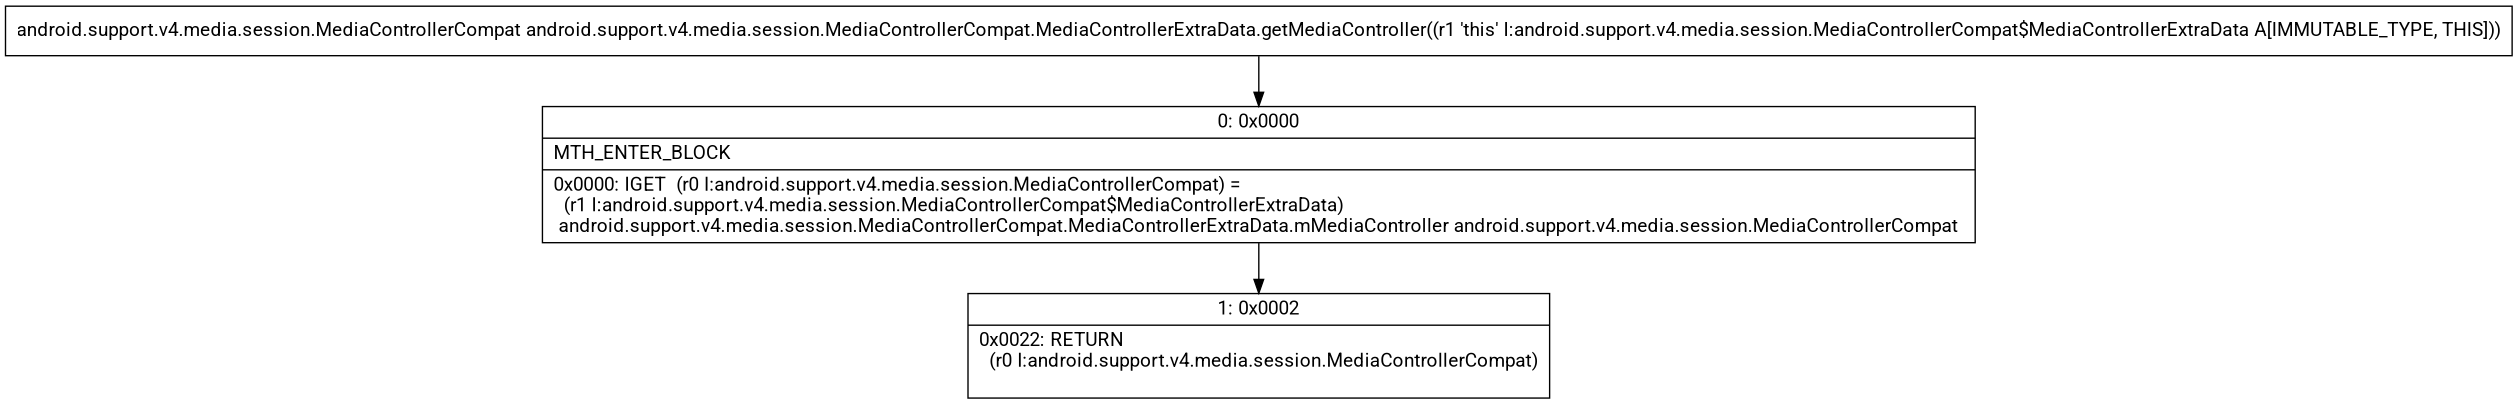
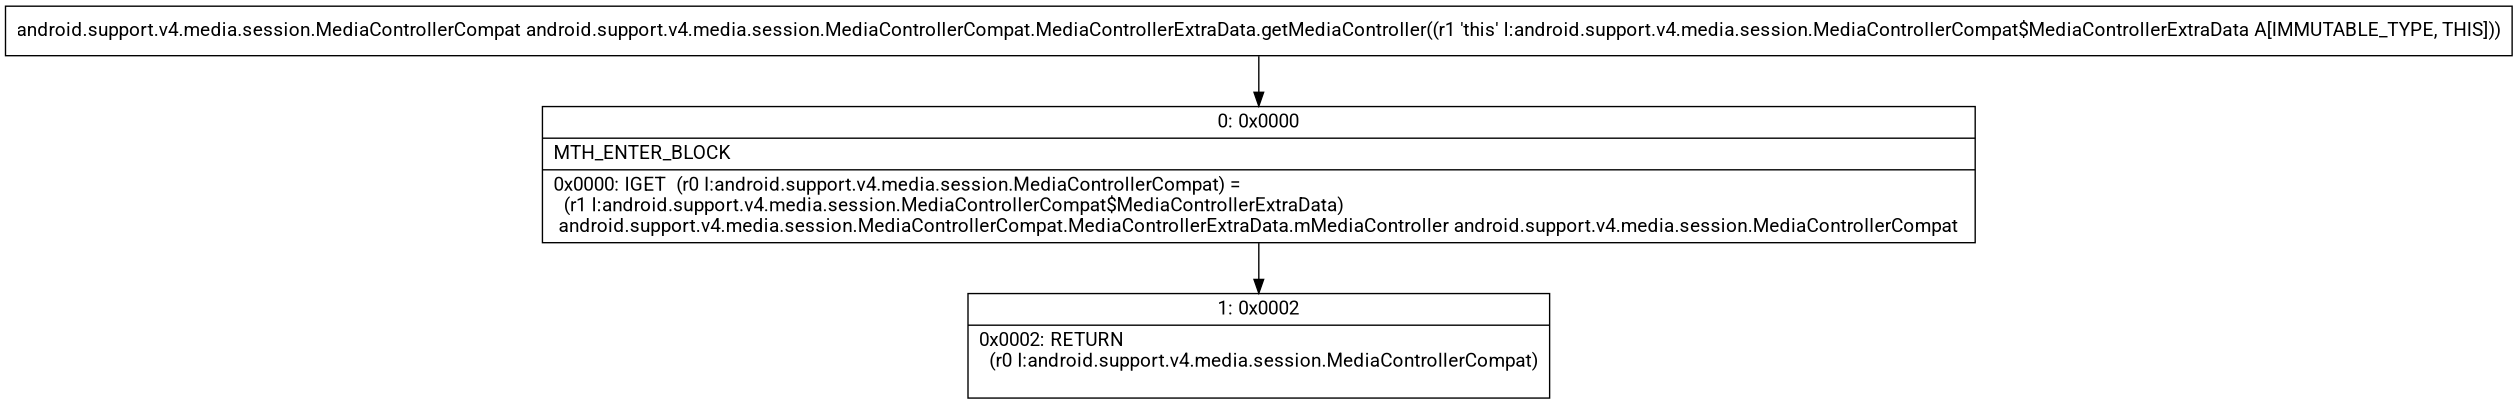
(1057, 340) -> (1057, 340)
